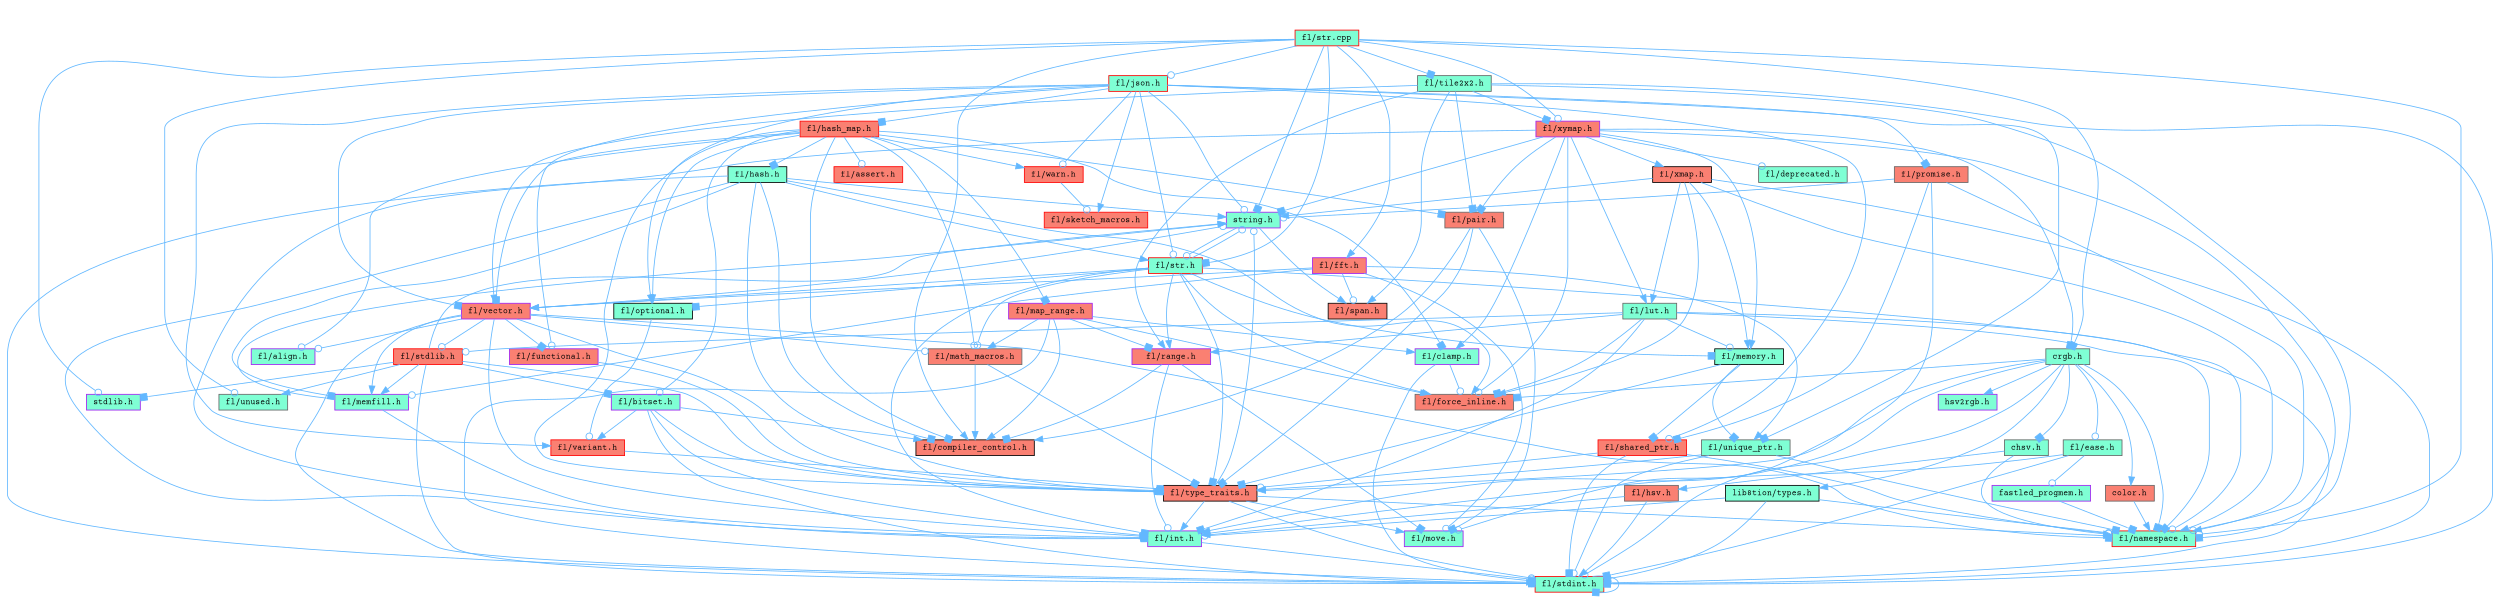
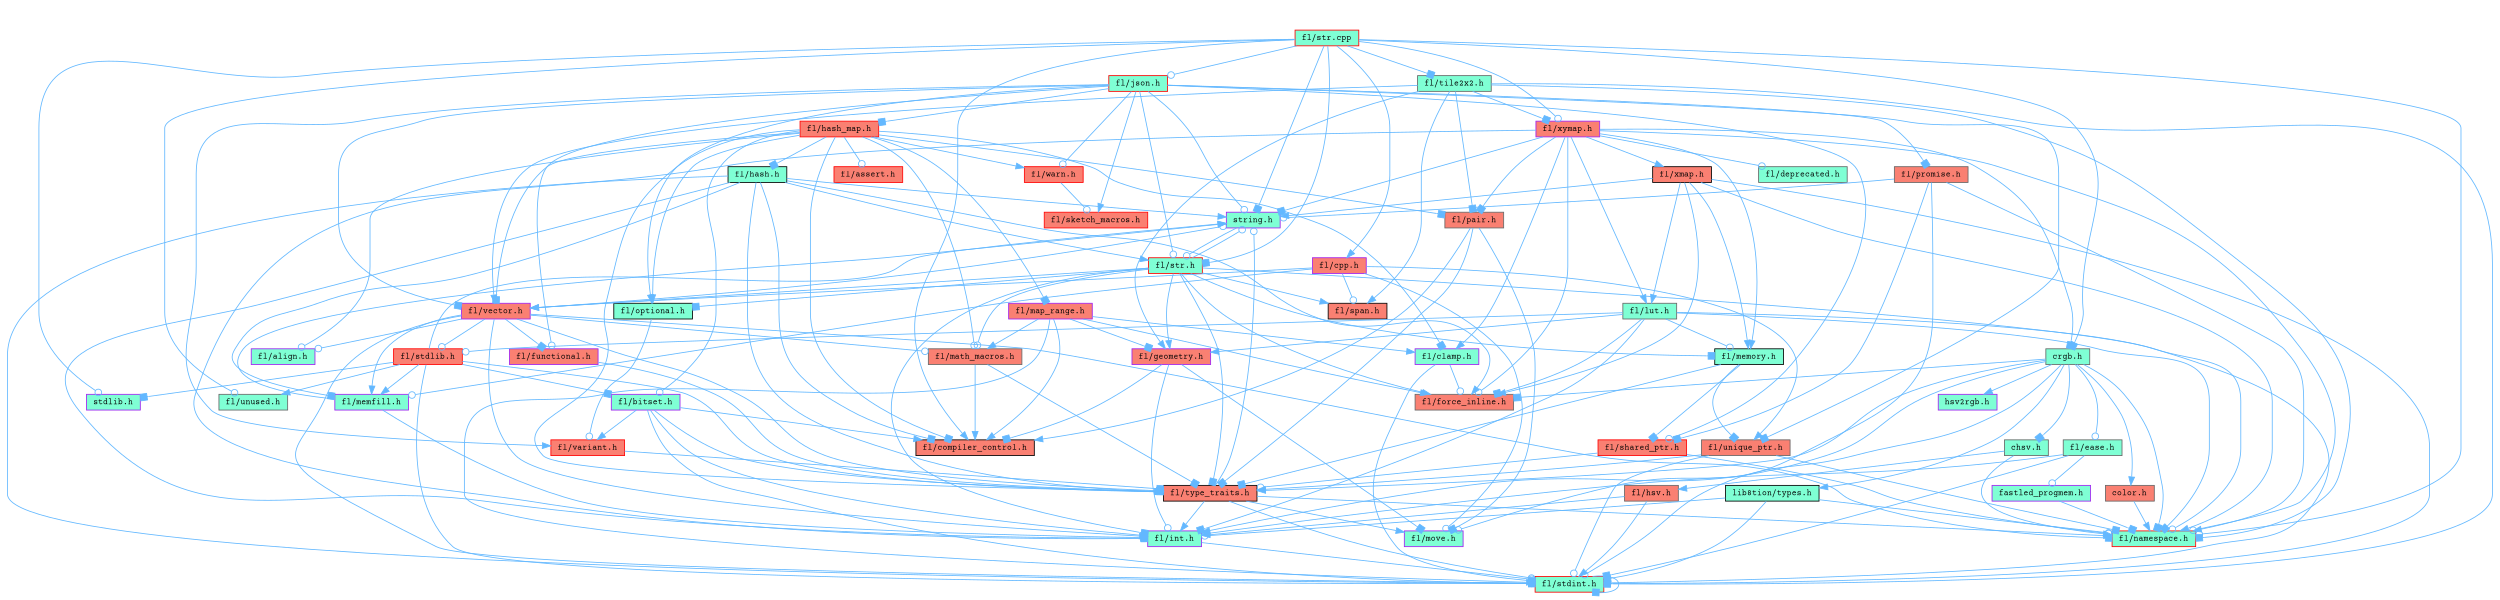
(1293, 263) -> (1247, 284)
(1339, 266) -> (1339, 266)
(1171, 357) -> (1171, 357)
(1746, 448) -> (1746, 448)
(1575, 518) -> none
